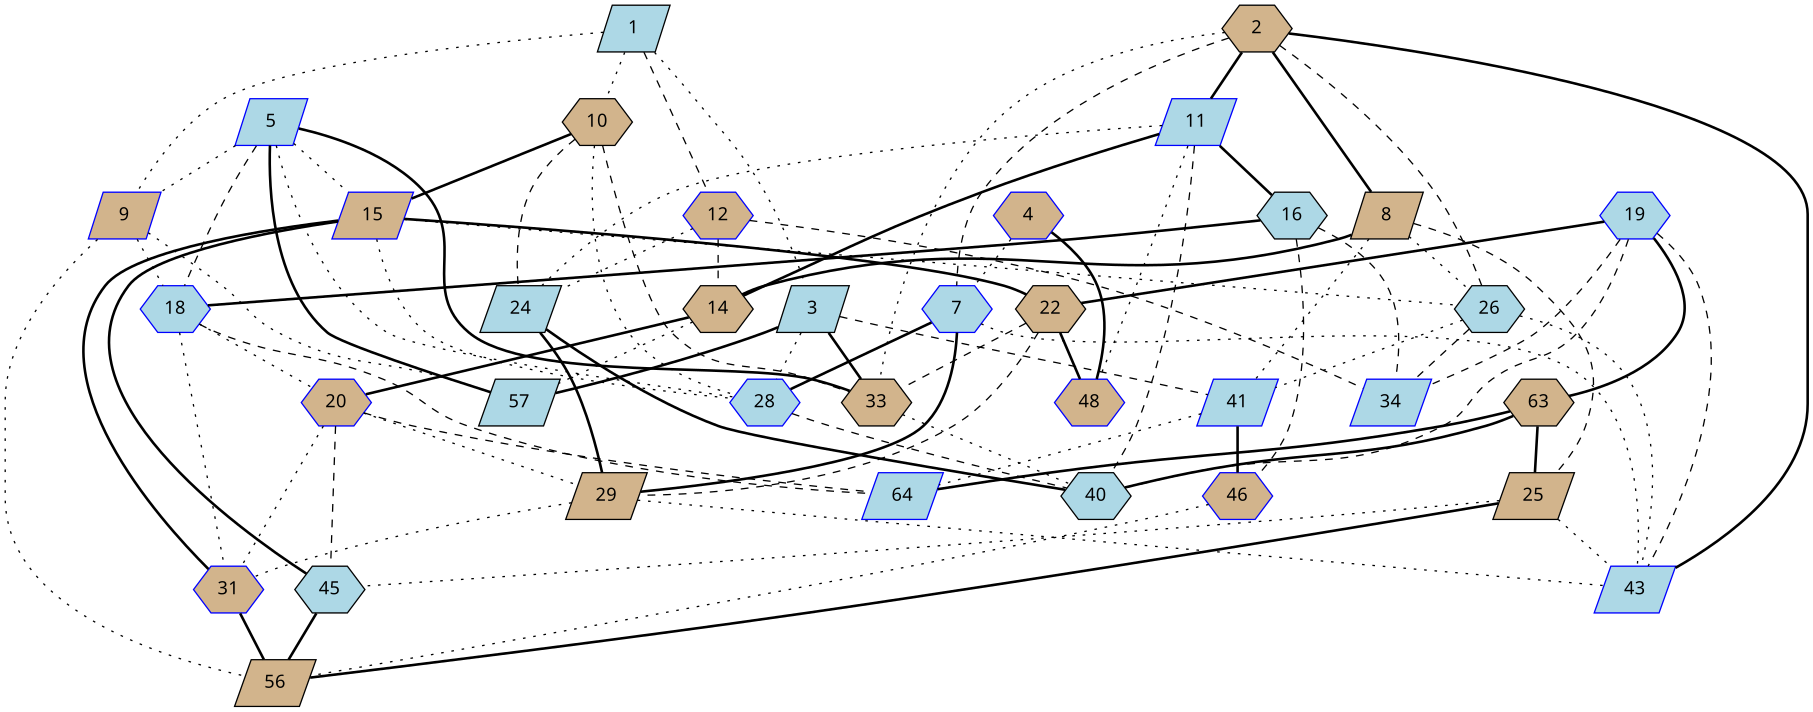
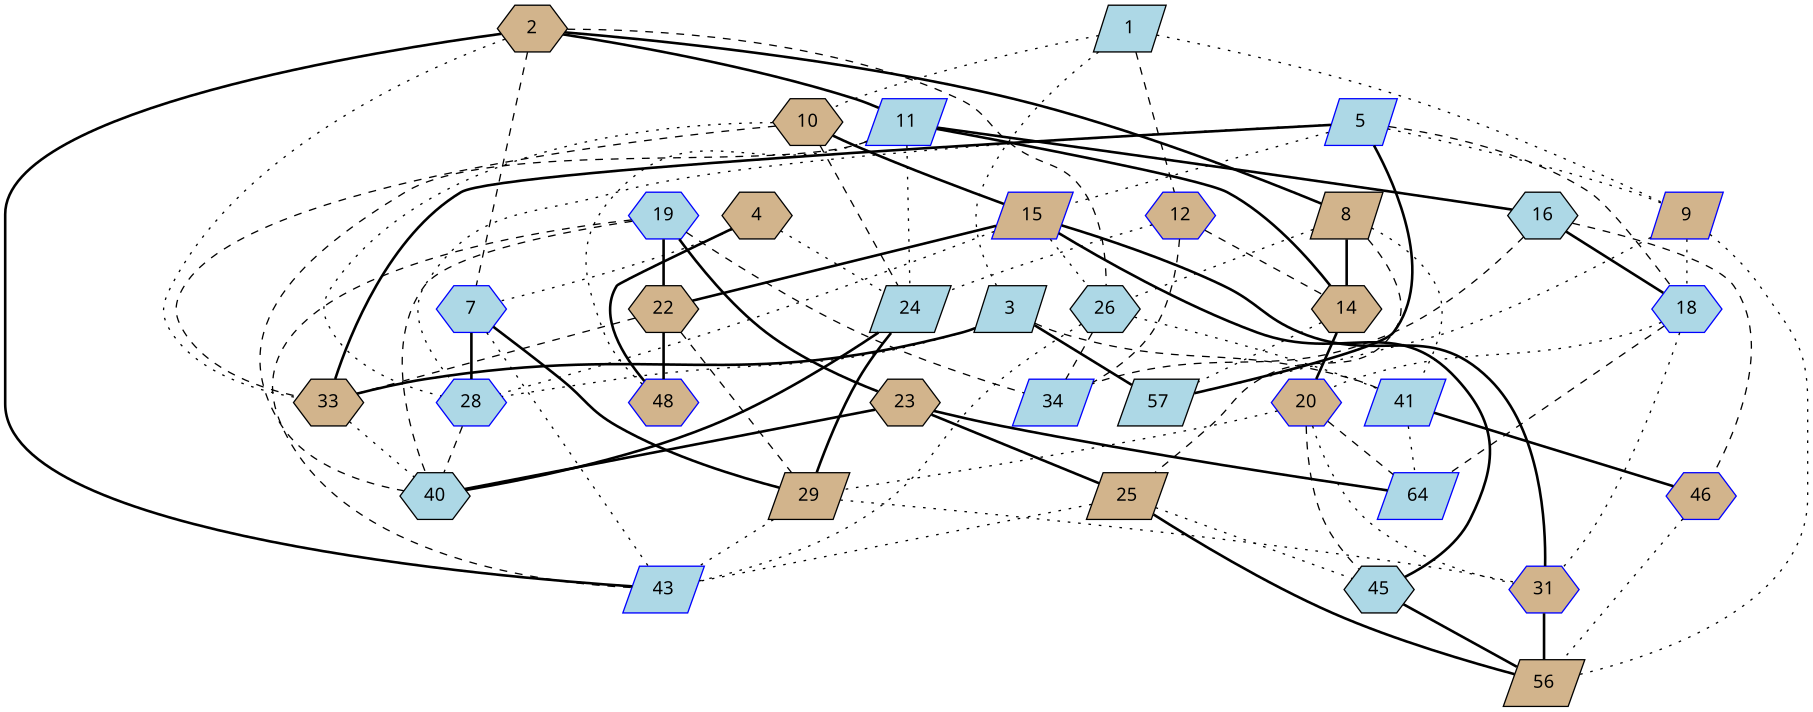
(1028, 216) -> (757, 216)
none -> (827, 258)
(1539, 403) -> (905, 403)
